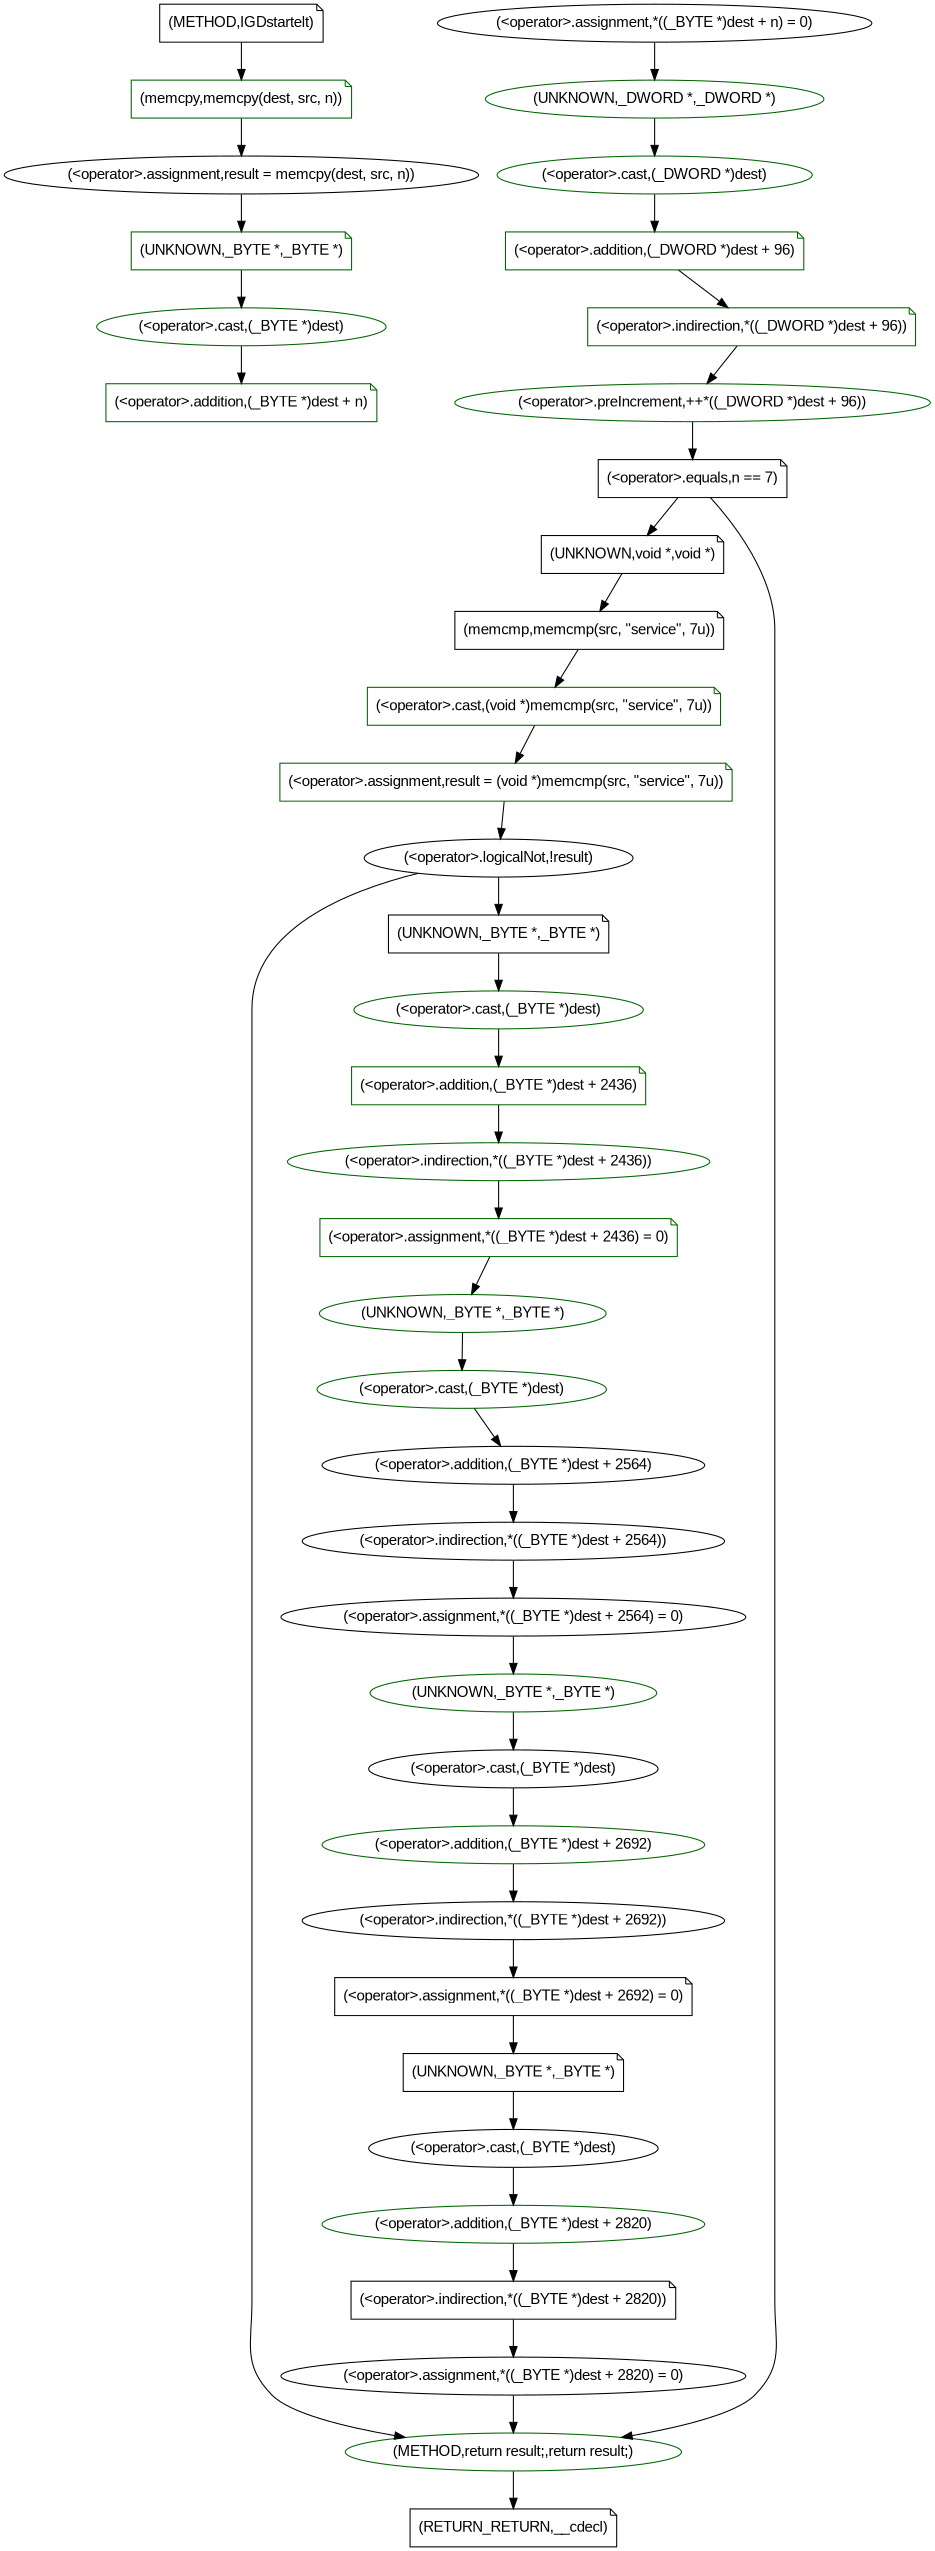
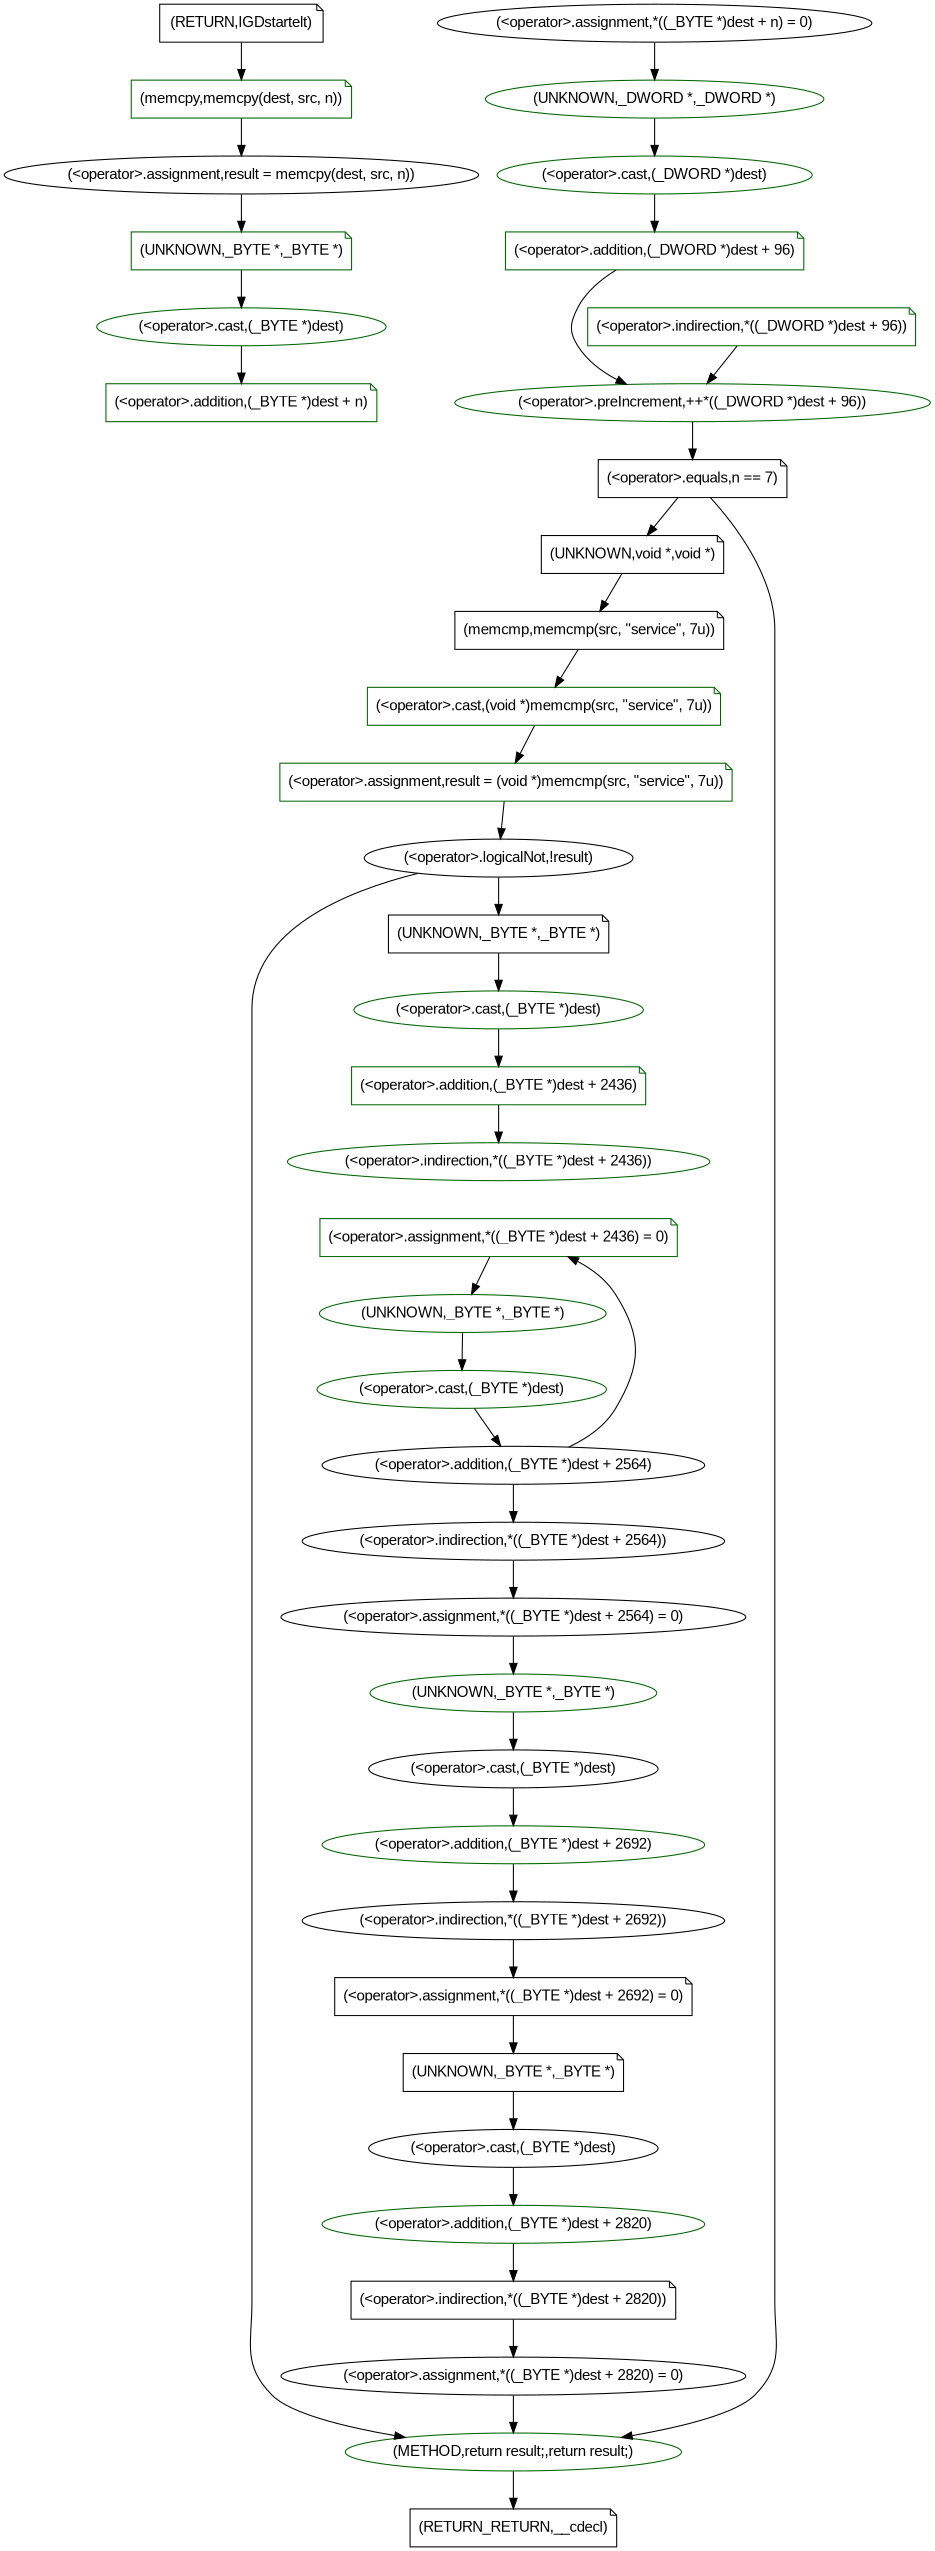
(241, 23) -> (241, 23)
(699, 286) -> (572, 326)
(499, 1194) -> (635, 1357)
